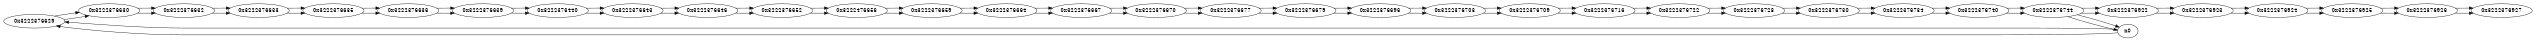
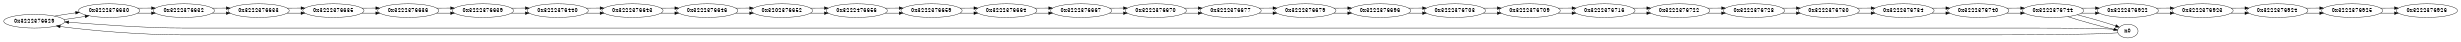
(782, 11) -> (782, 11)
(2502, 11) -> none
